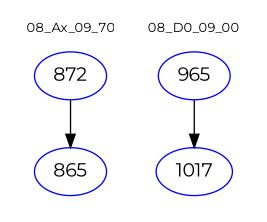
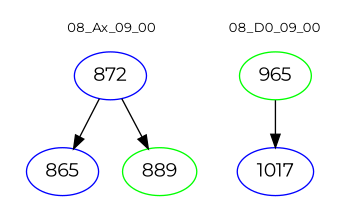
(71, 29) -> (112, 29)
(194, 76) -> (275, 76)
none -> (160, 172)
